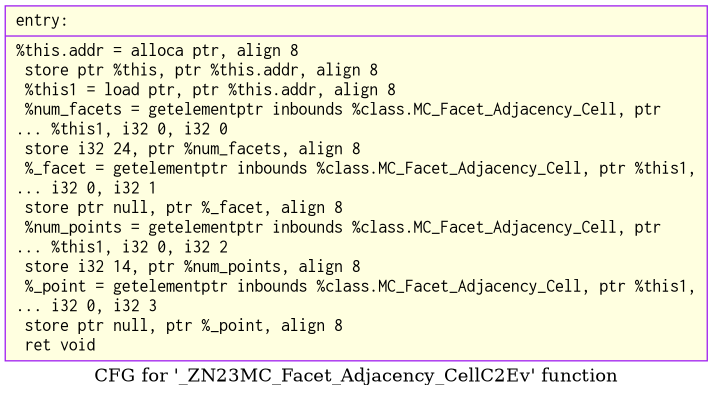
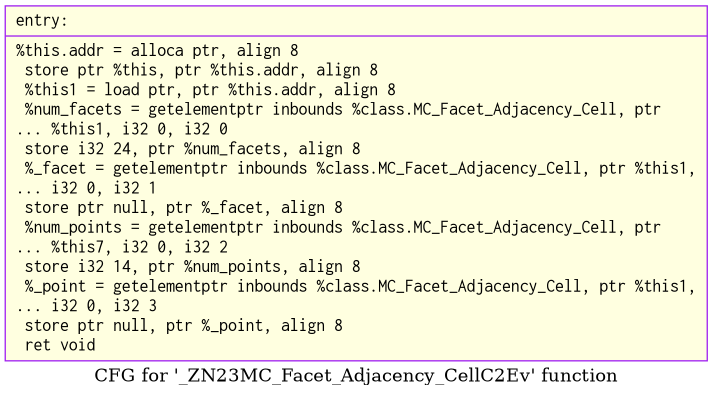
(122, 247) -> (122, 247)
